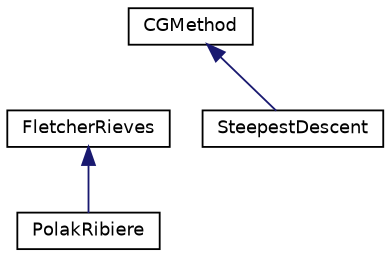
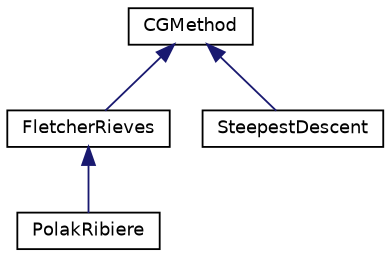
none -> (133, 84)
